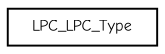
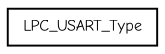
(82, 27) -> (82, 27)
